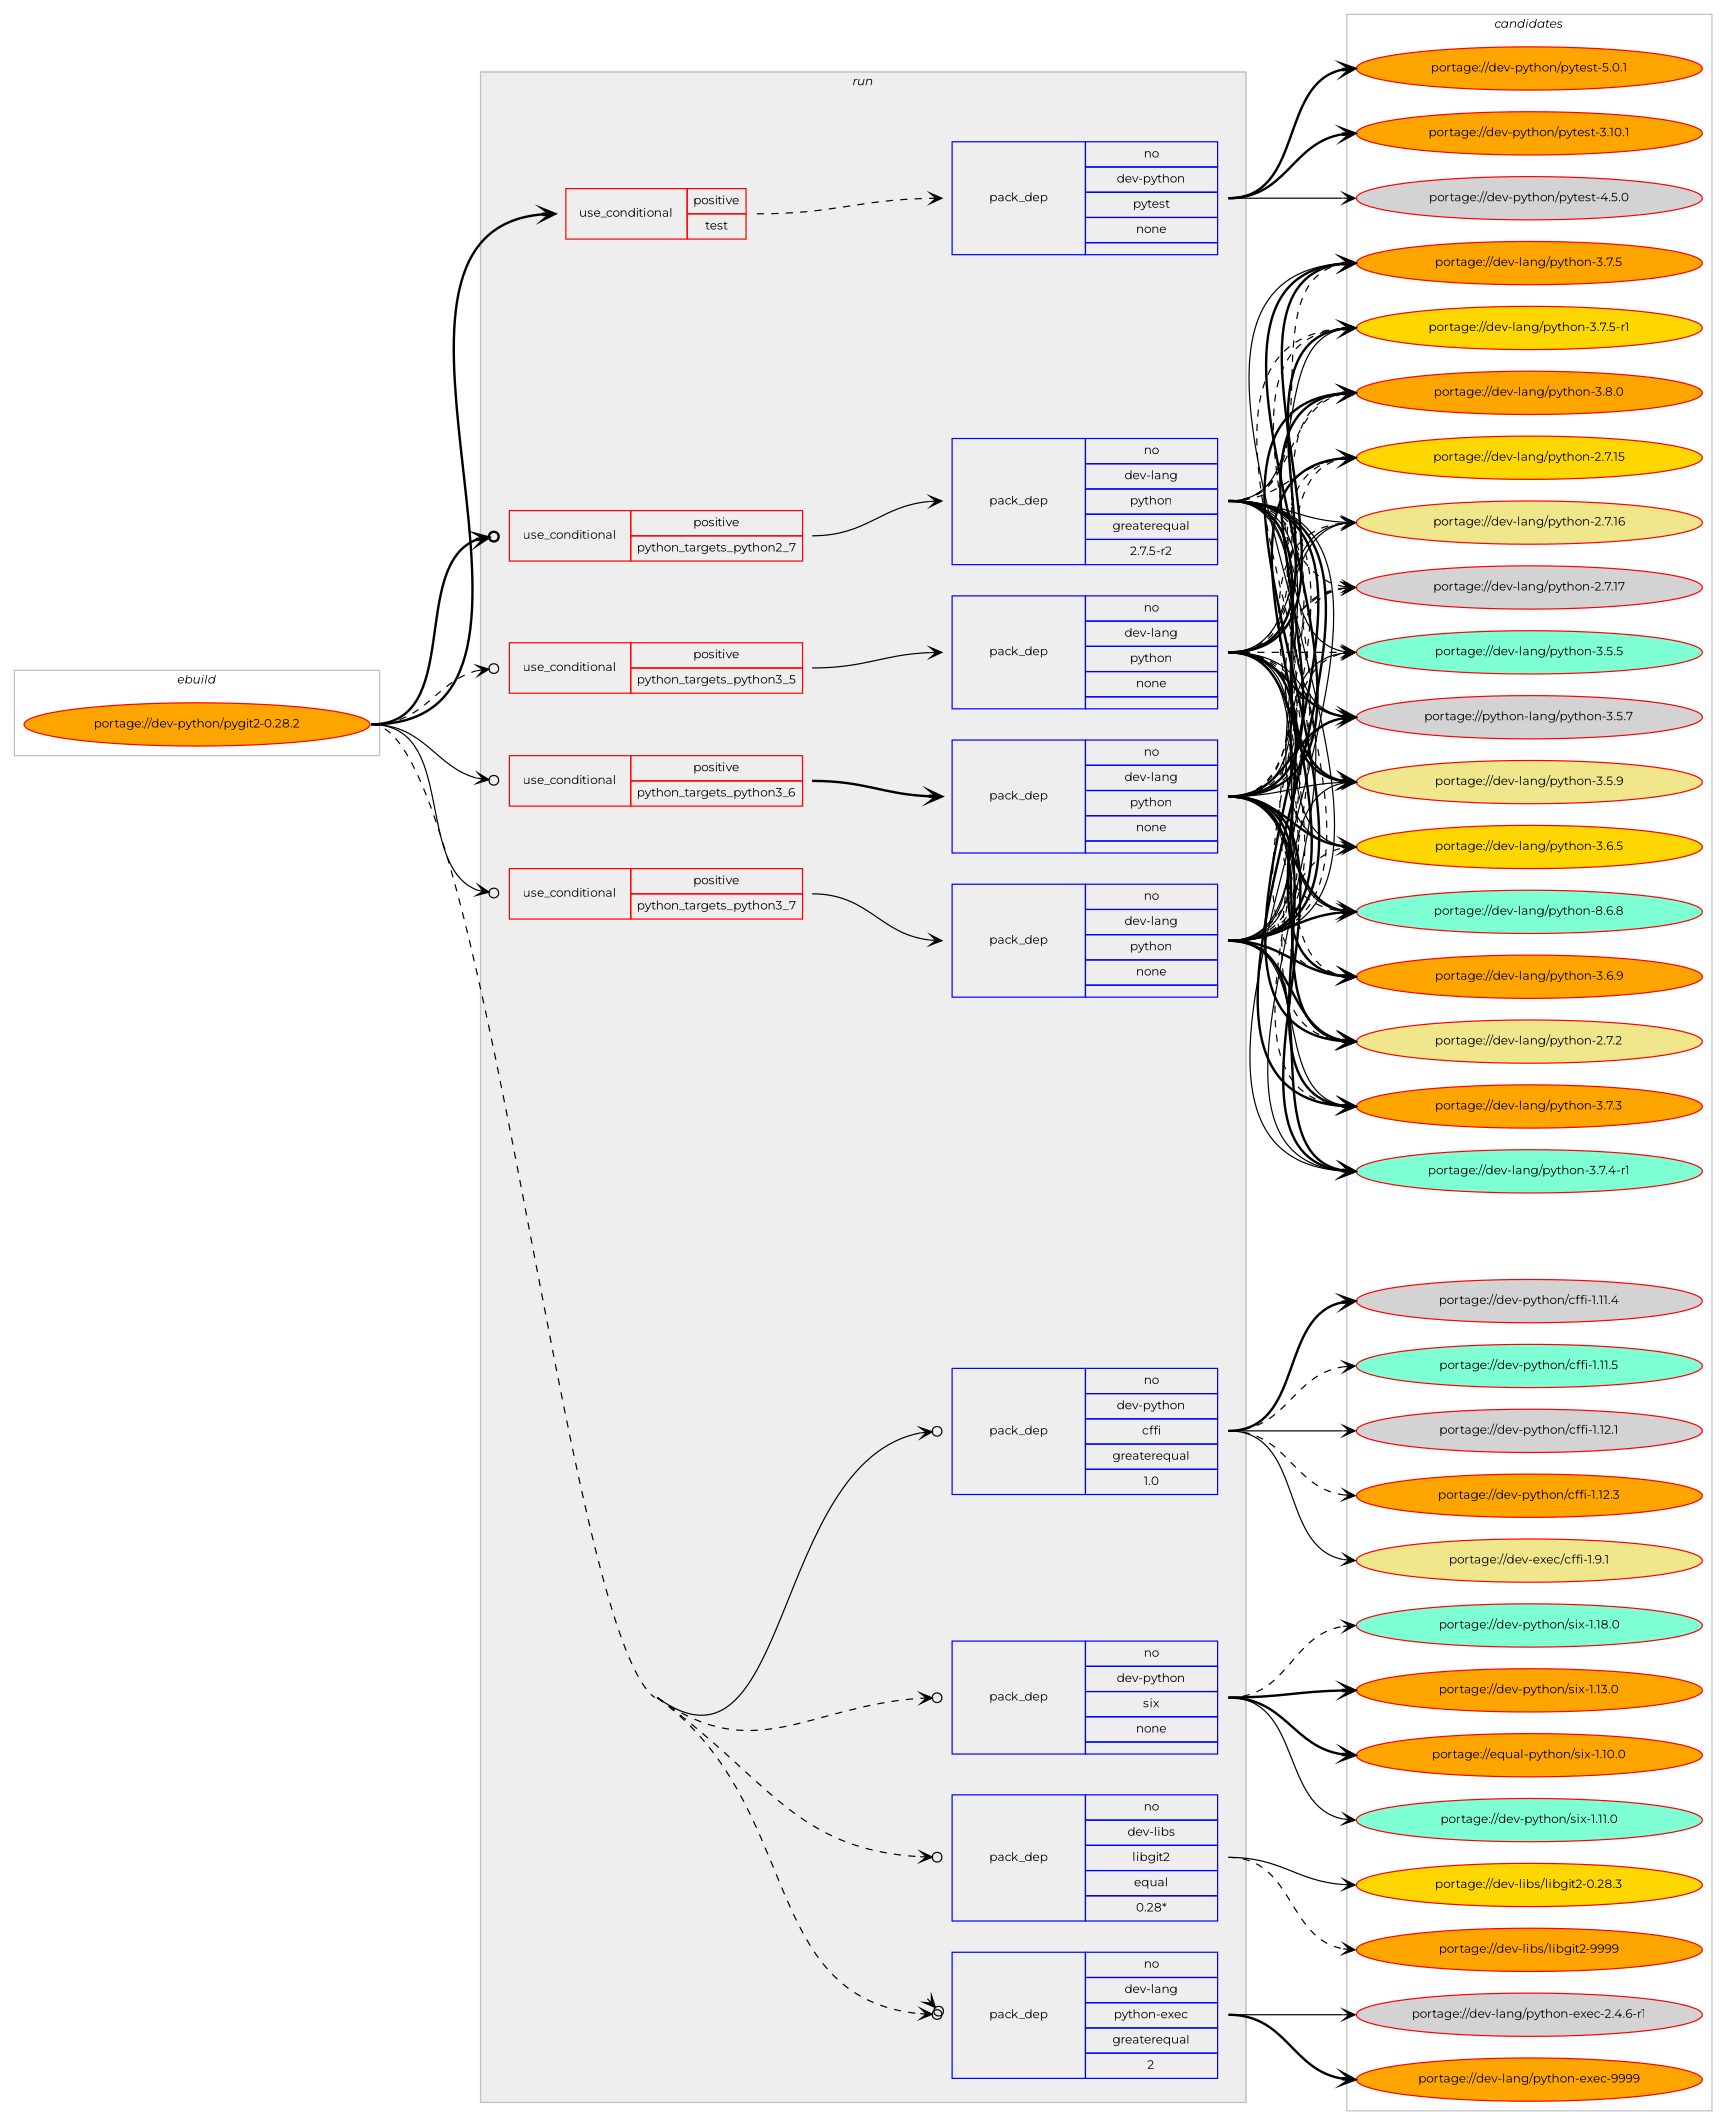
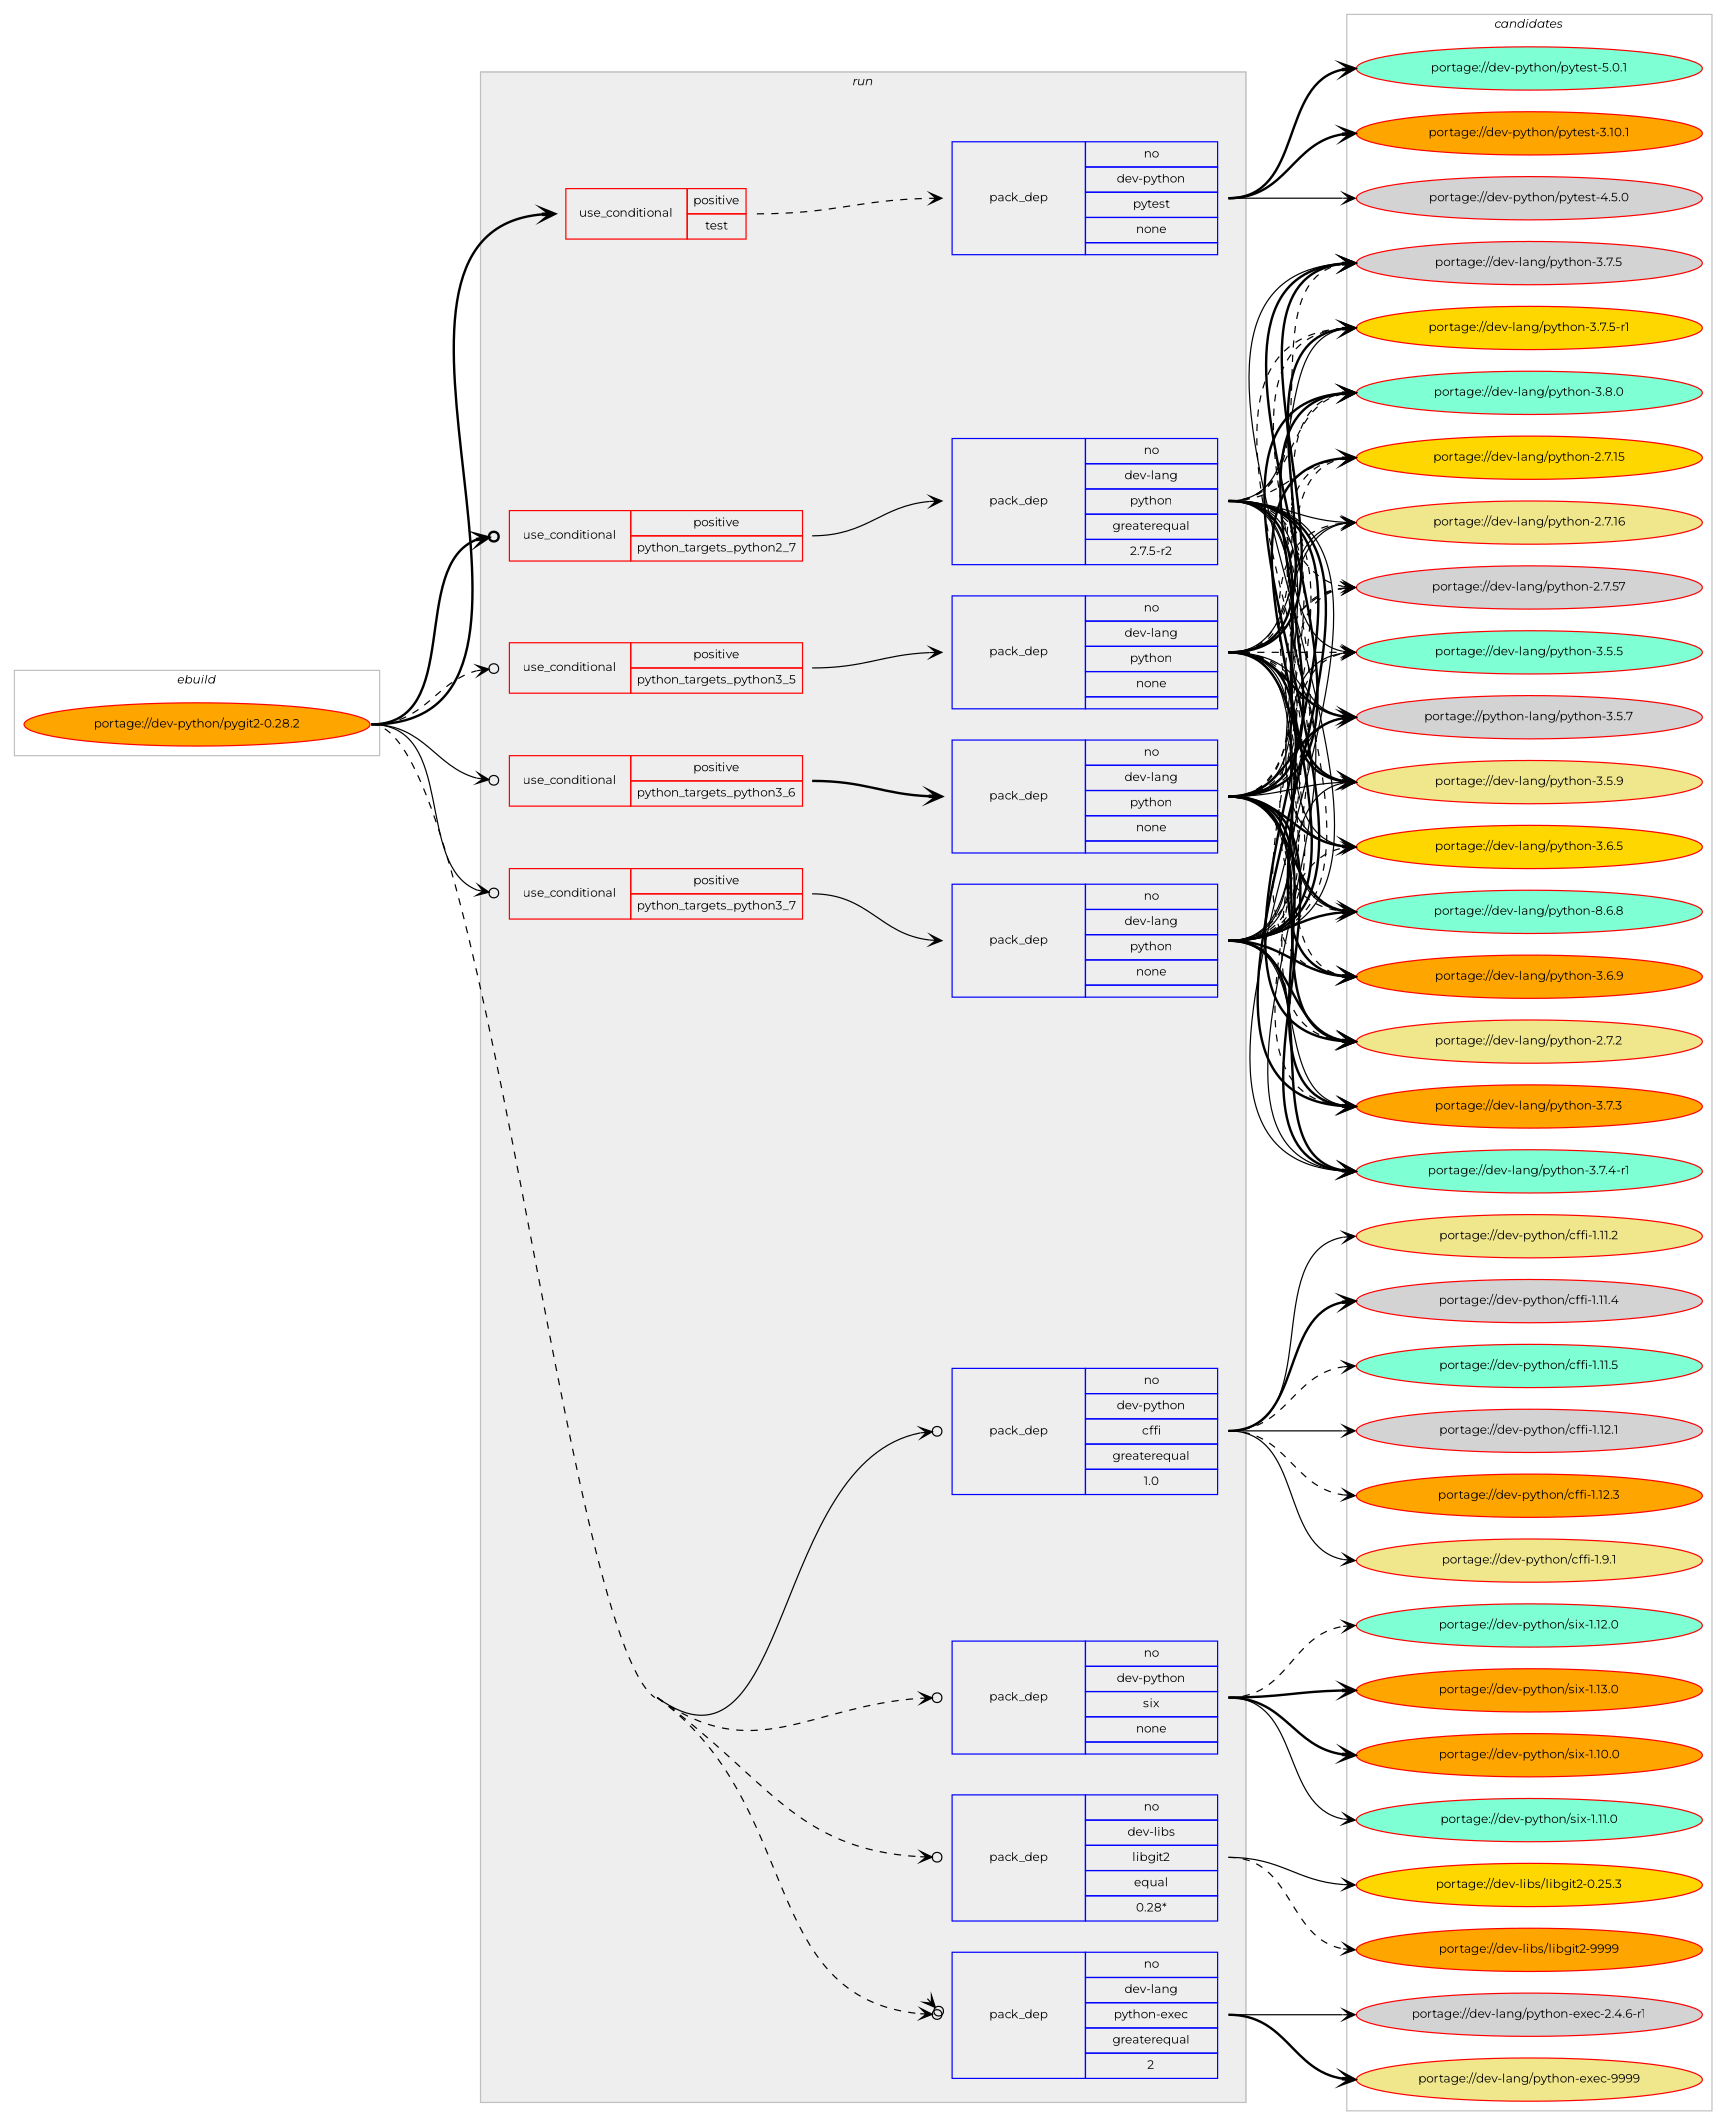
(1529, 68) -> (1529, 68)
(1529, 263) -> (1529, 263)
(1529, 393) -> (1529, 393)
(1529, 587) -> (1529, 587)
none -> (1529, 1236)
(1529, 1561) -> (1529, 1561)
(1529, 1625) -> (1529, 1625)
(1529, 1755) -> (1529, 1755)
(1529, 1885) -> (1529, 1885)
(1529, 2080) -> (1529, 2080)
